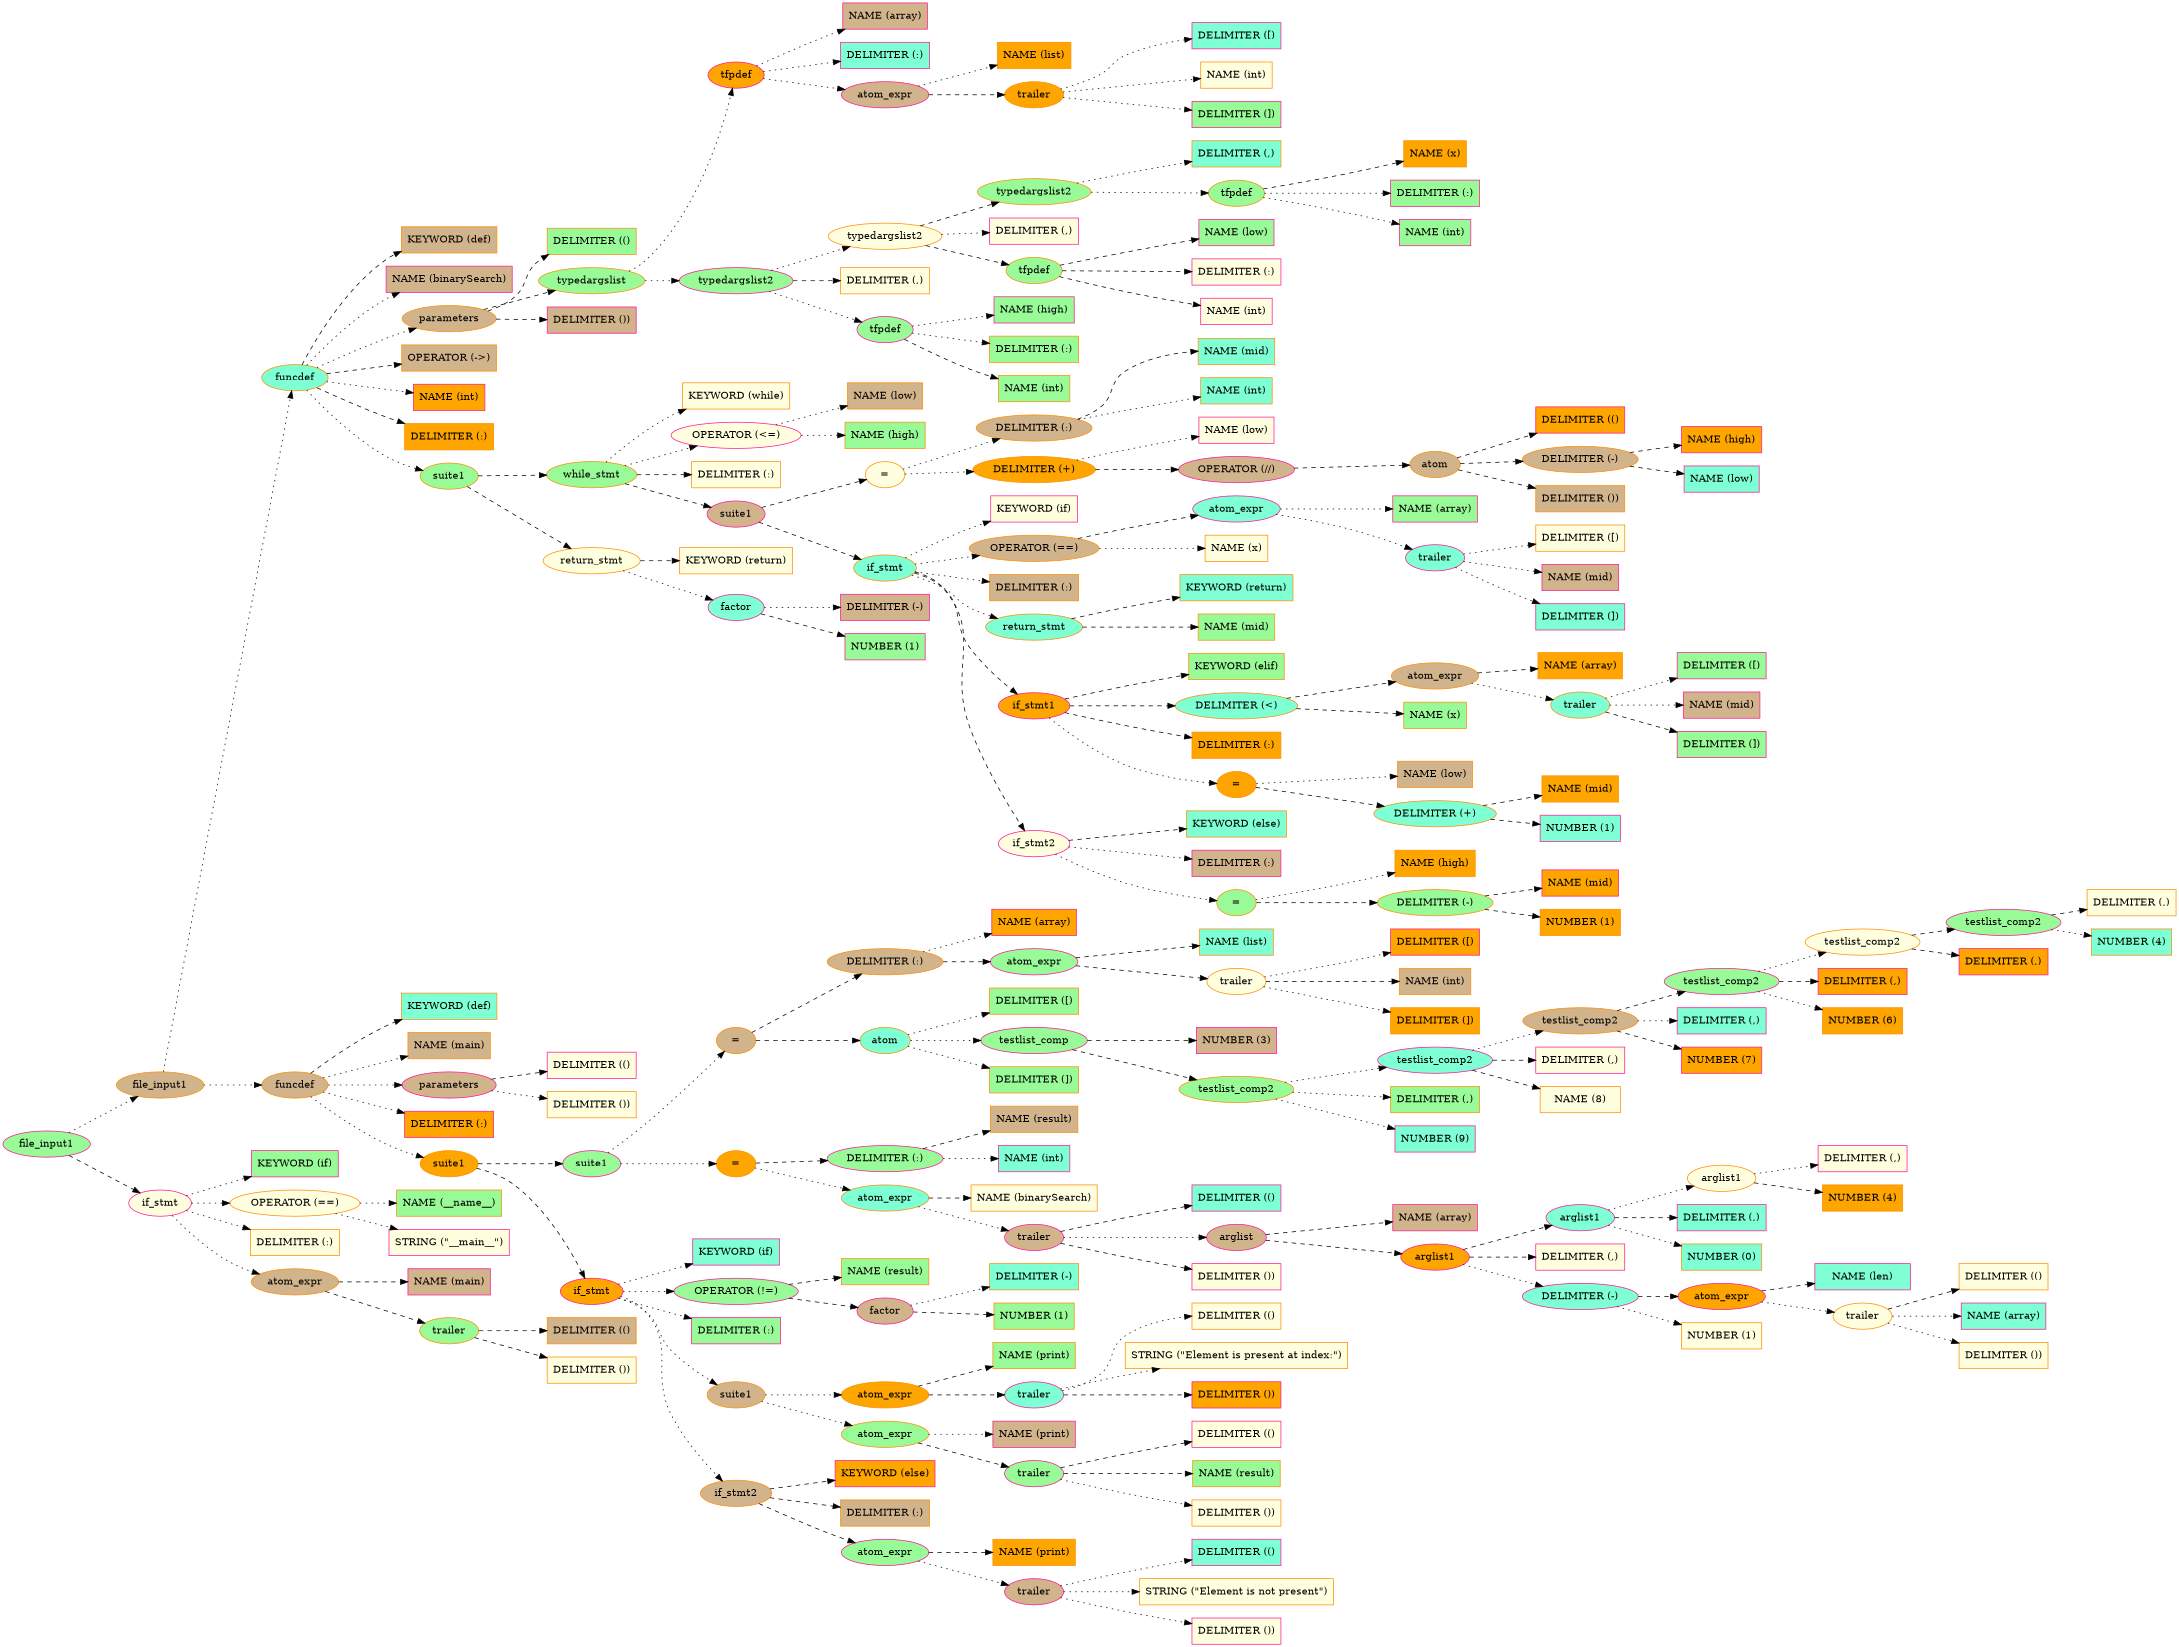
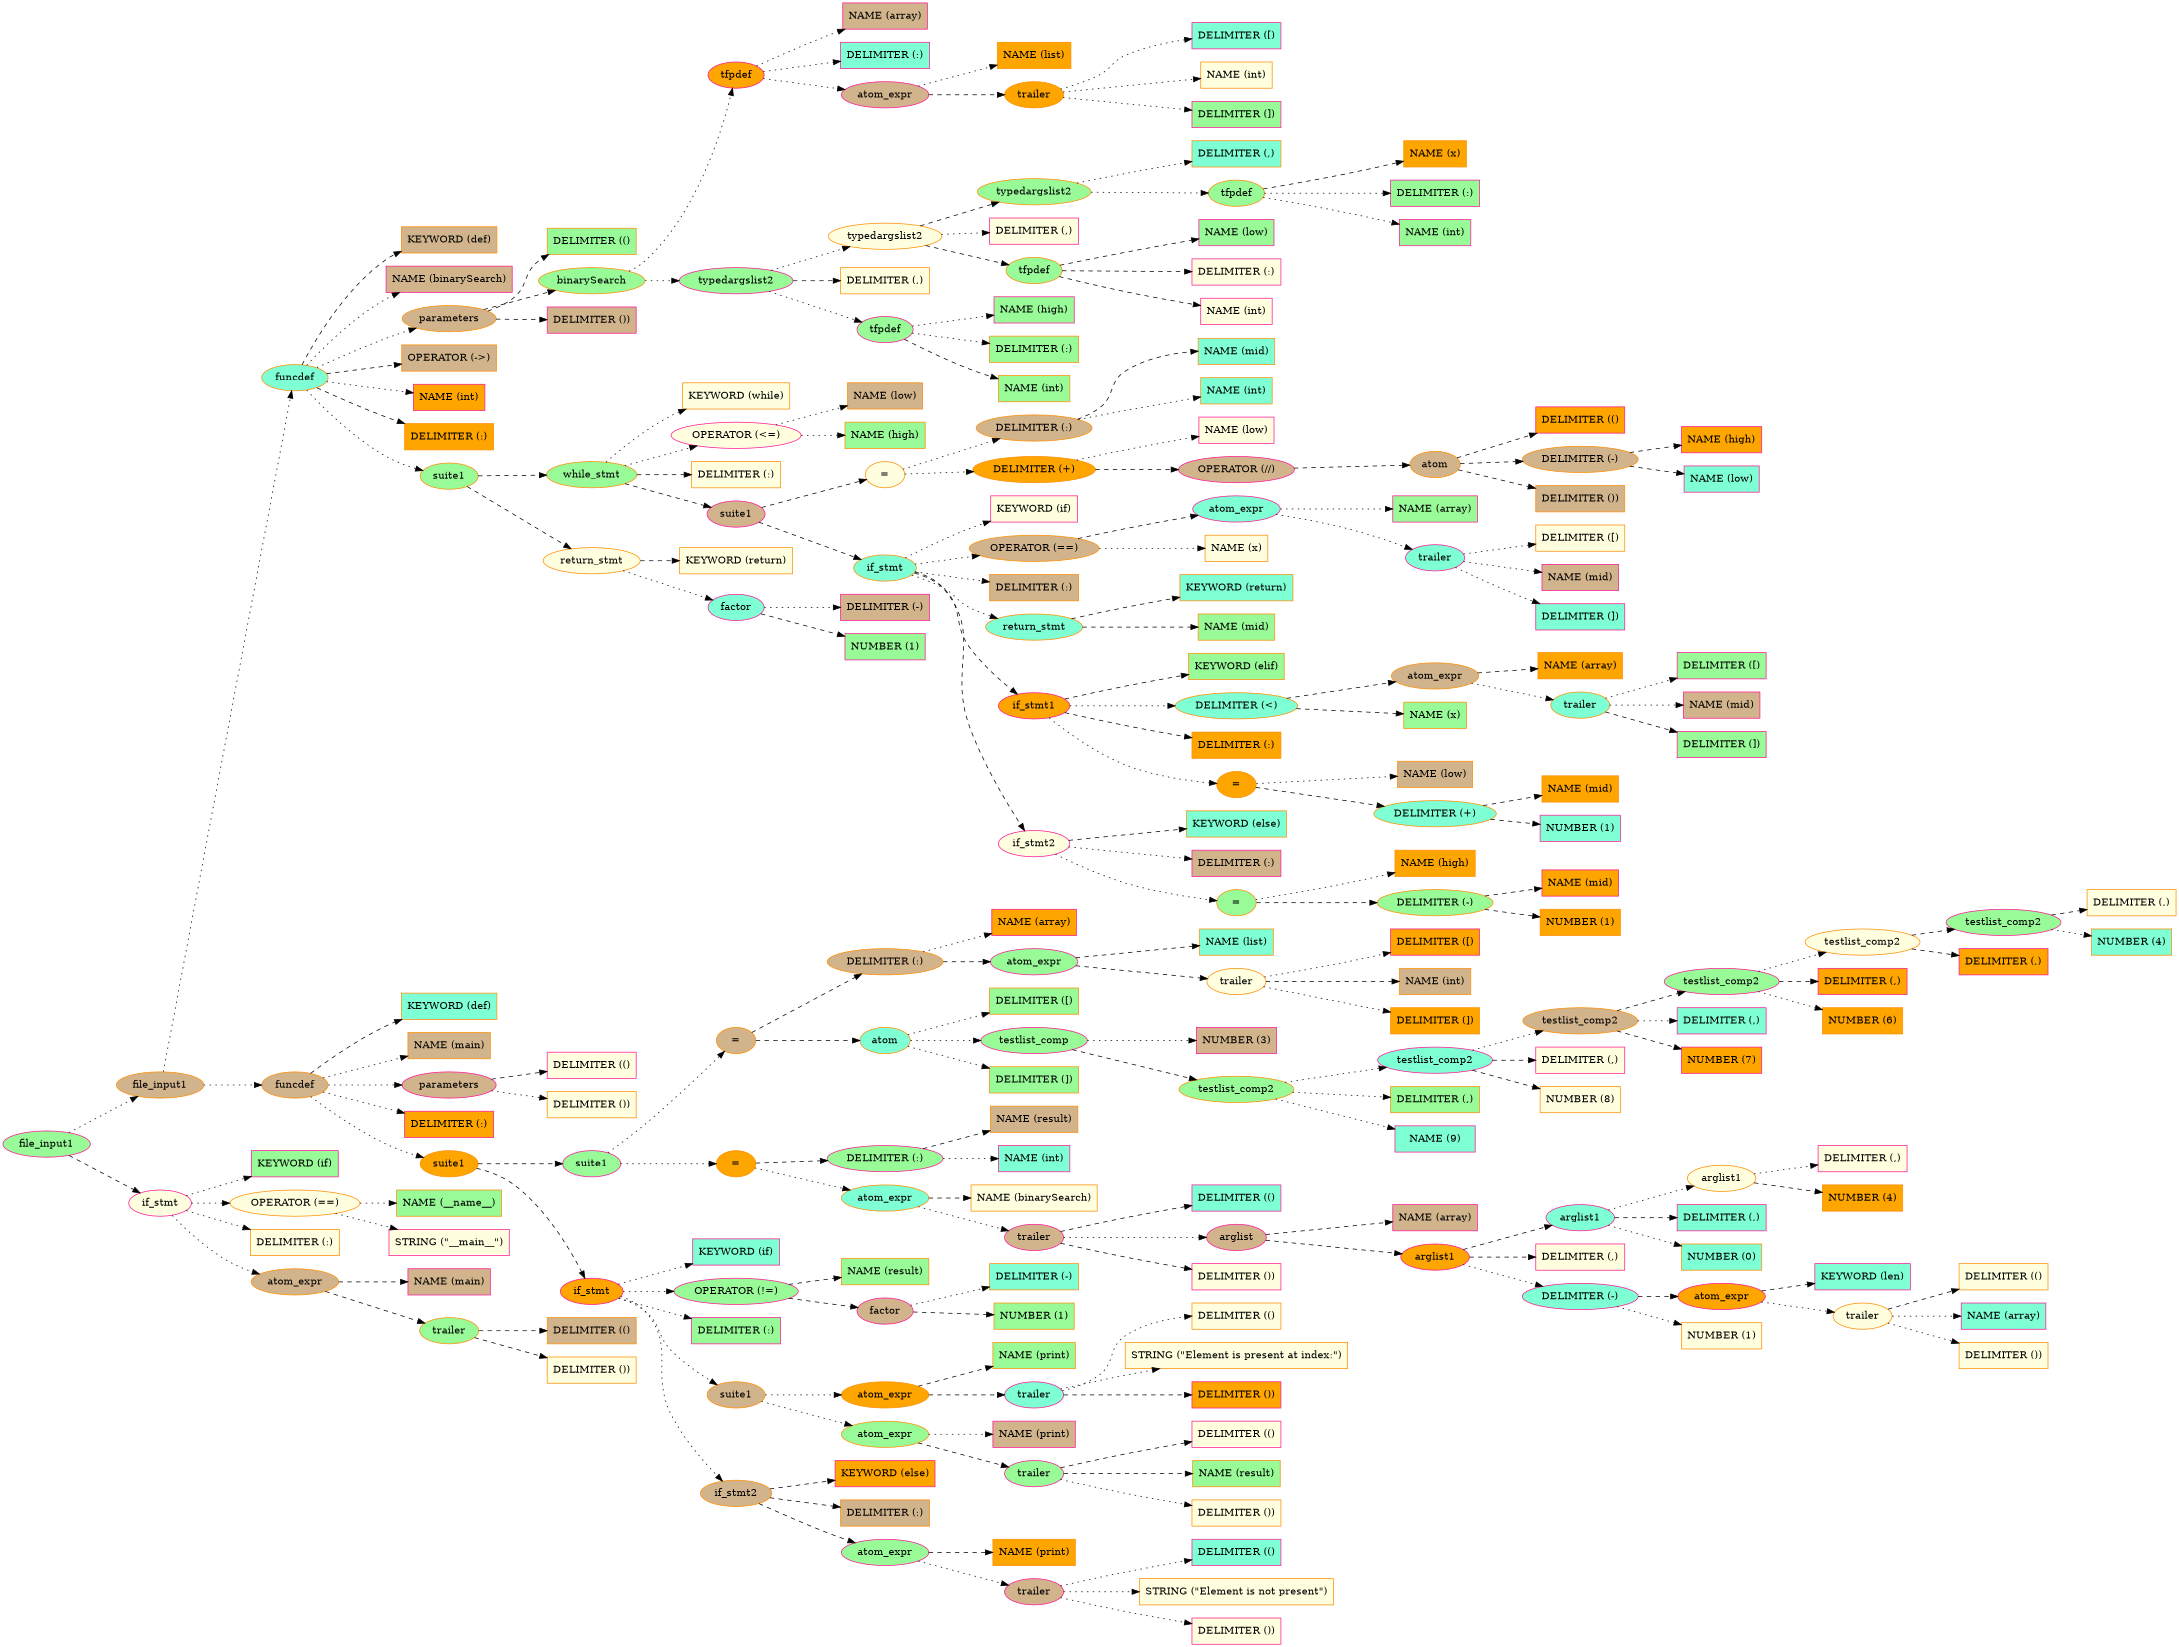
(592, 281) -> (592, 281)
(1119, 706) -> (1119, 706)
(1138, 1041) -> (1138, 1041)
(1580, 1100) -> (1580, 1100)
(1435, 1139) -> (1435, 1139)
(1863, 1277) -> (1863, 1277)
